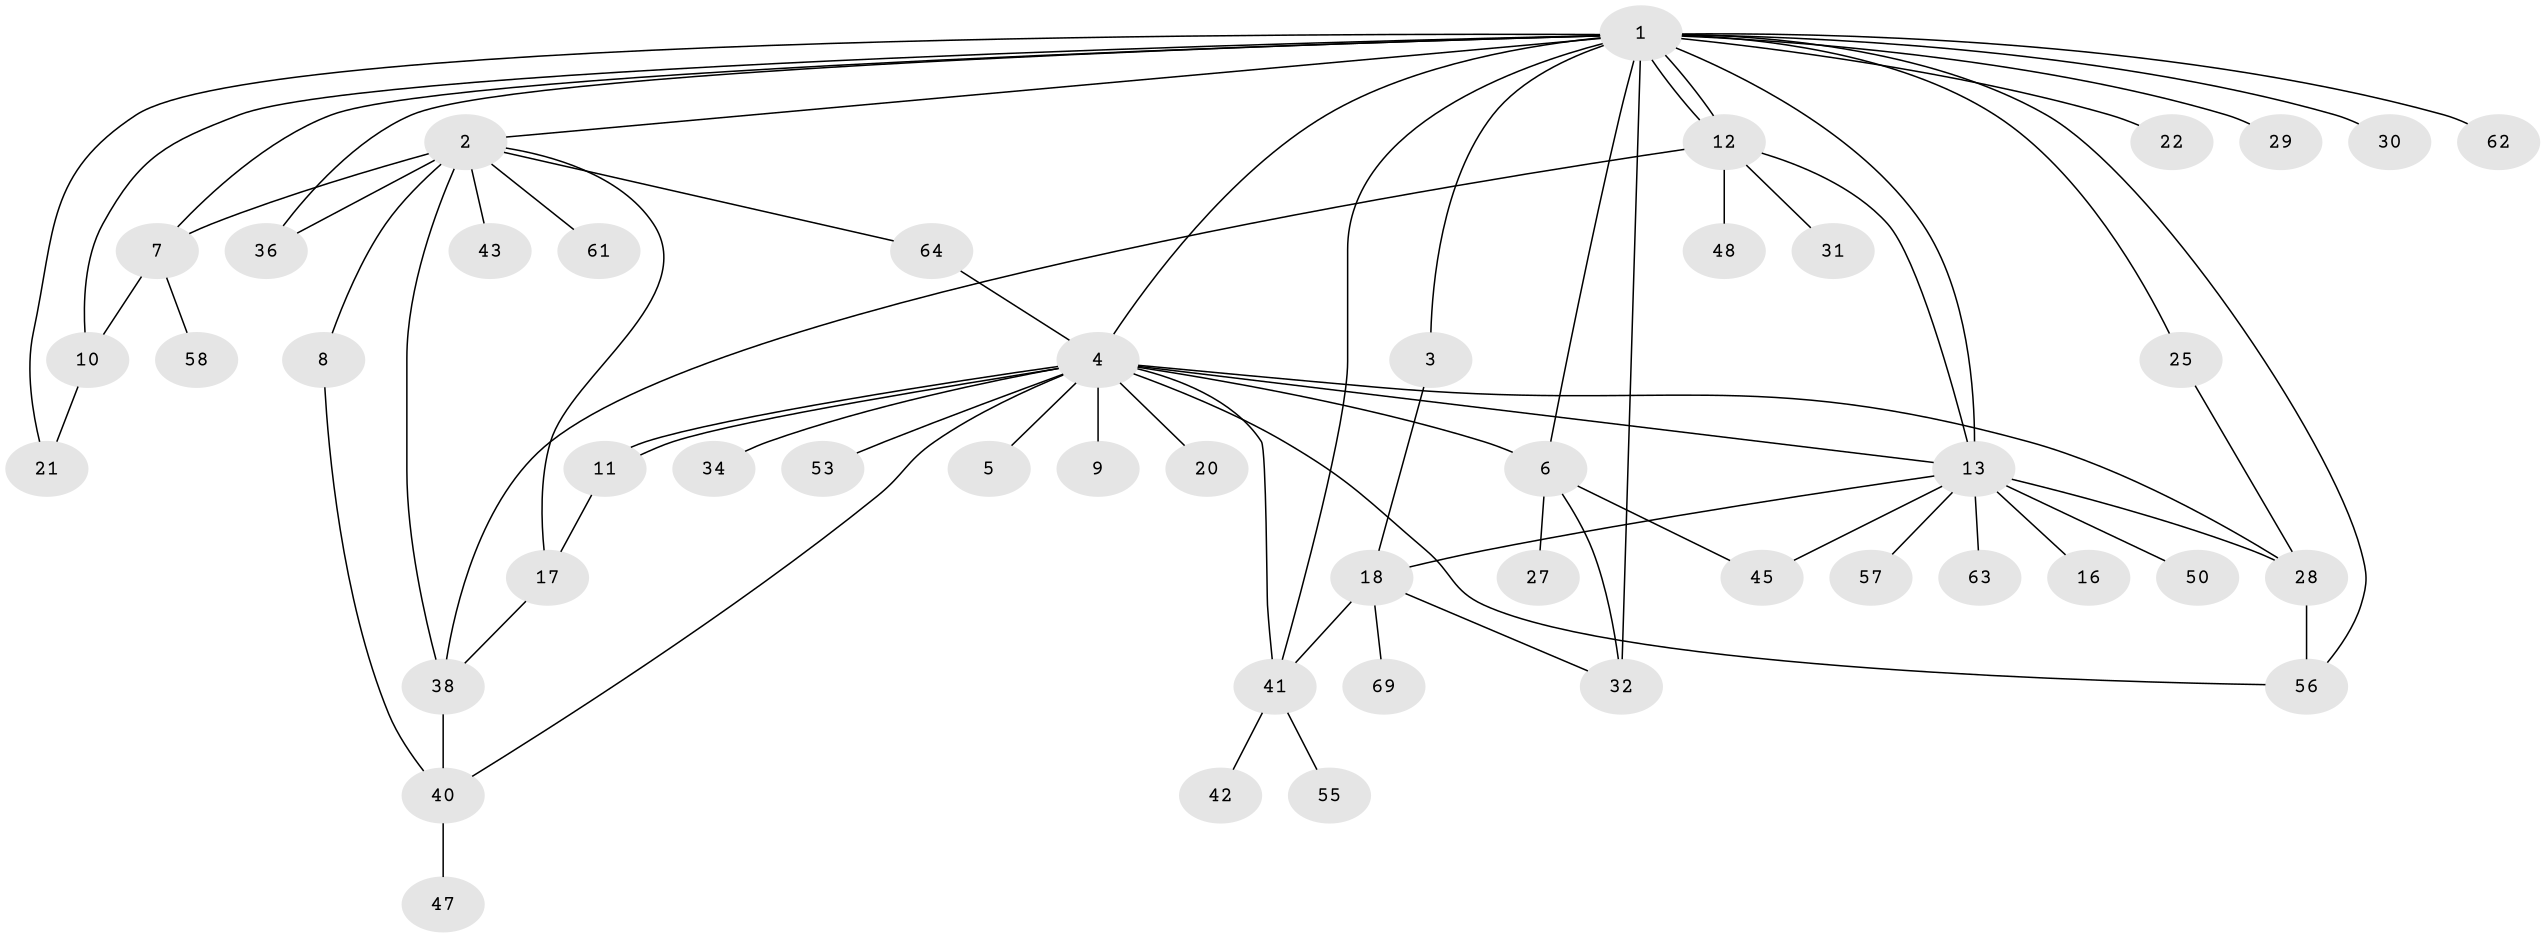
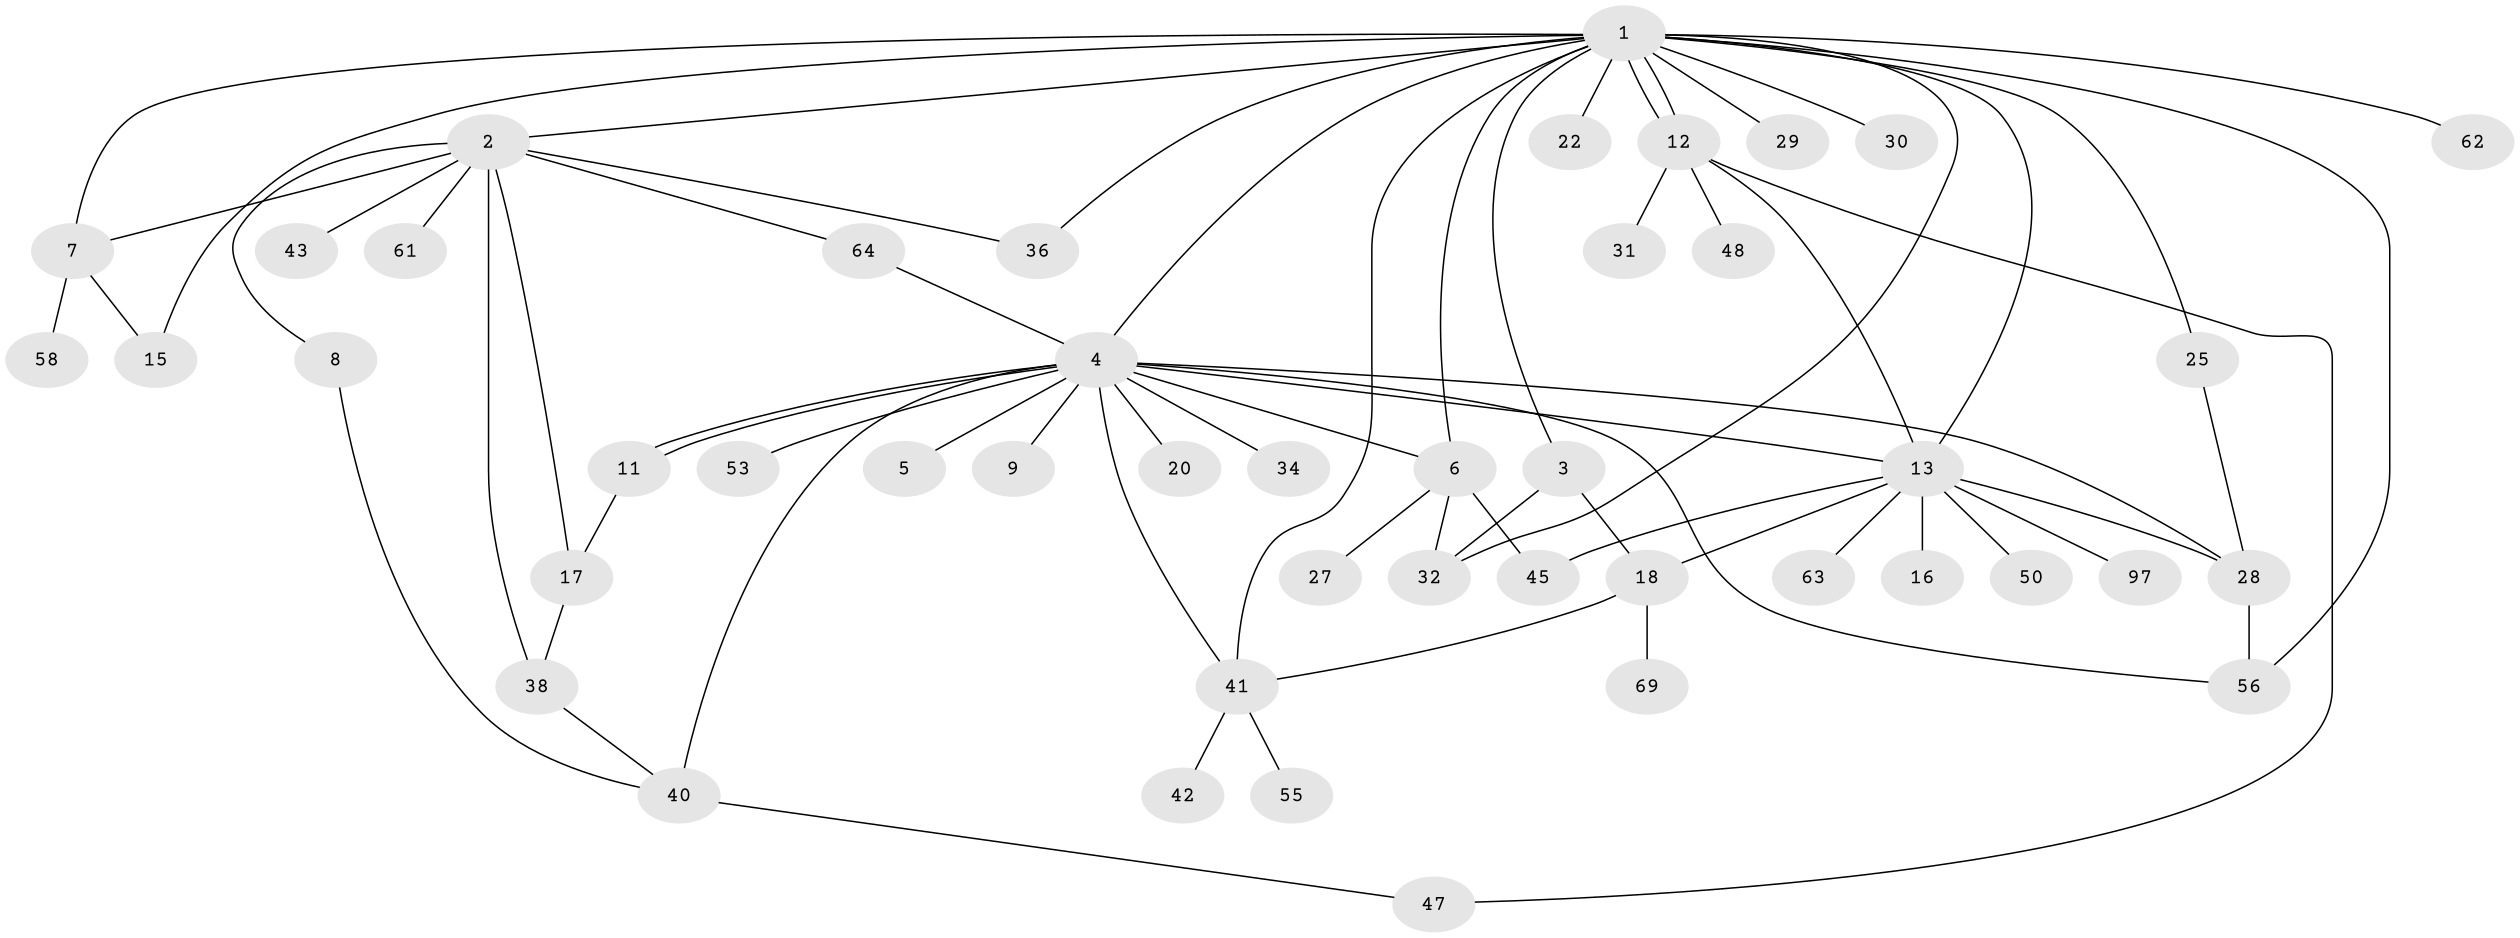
(1020, 274) -> (2332, 651)
(88, 360) -> (156, 360)
(47, 469) -> none
(1871, 578) -> (2140, 578)
(1497, 632) -> (1505, 517)
